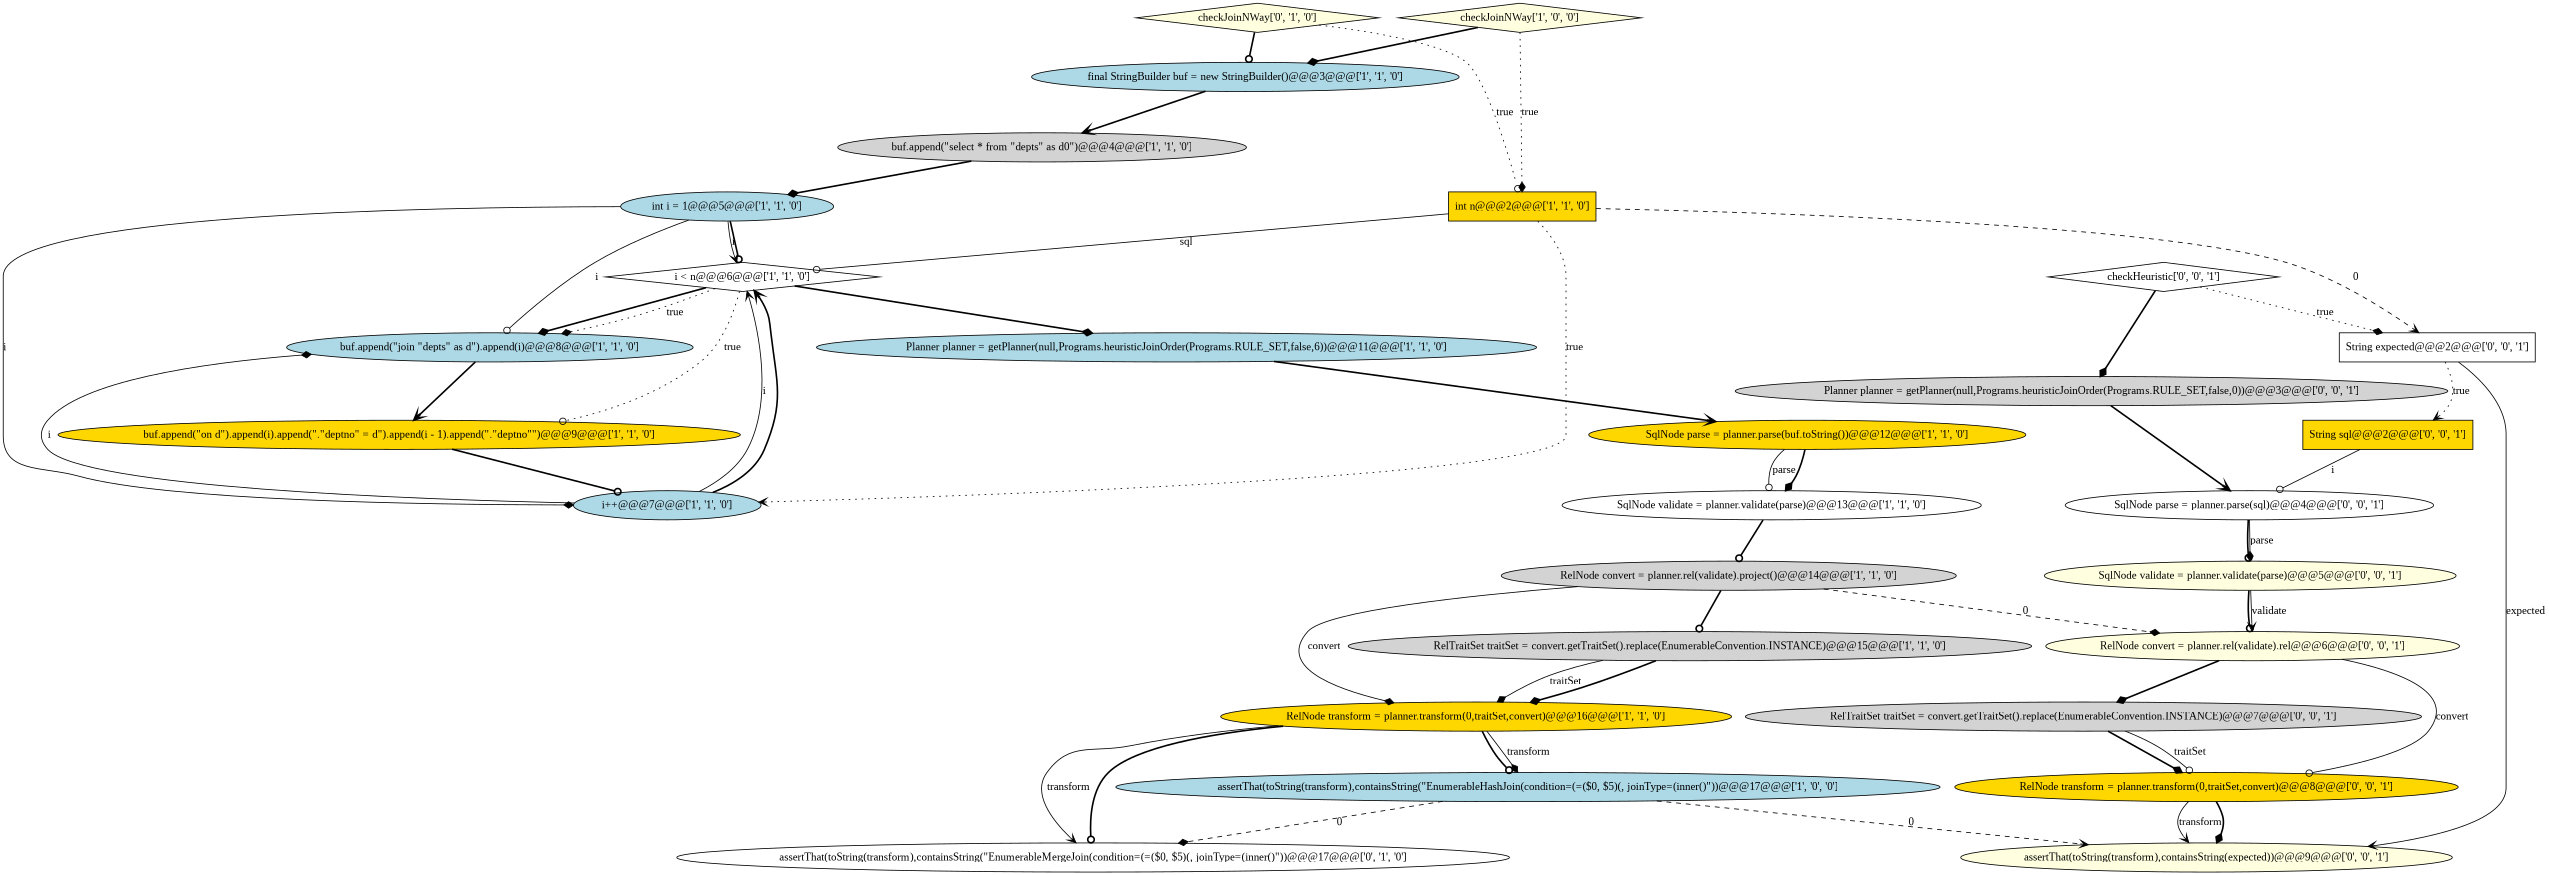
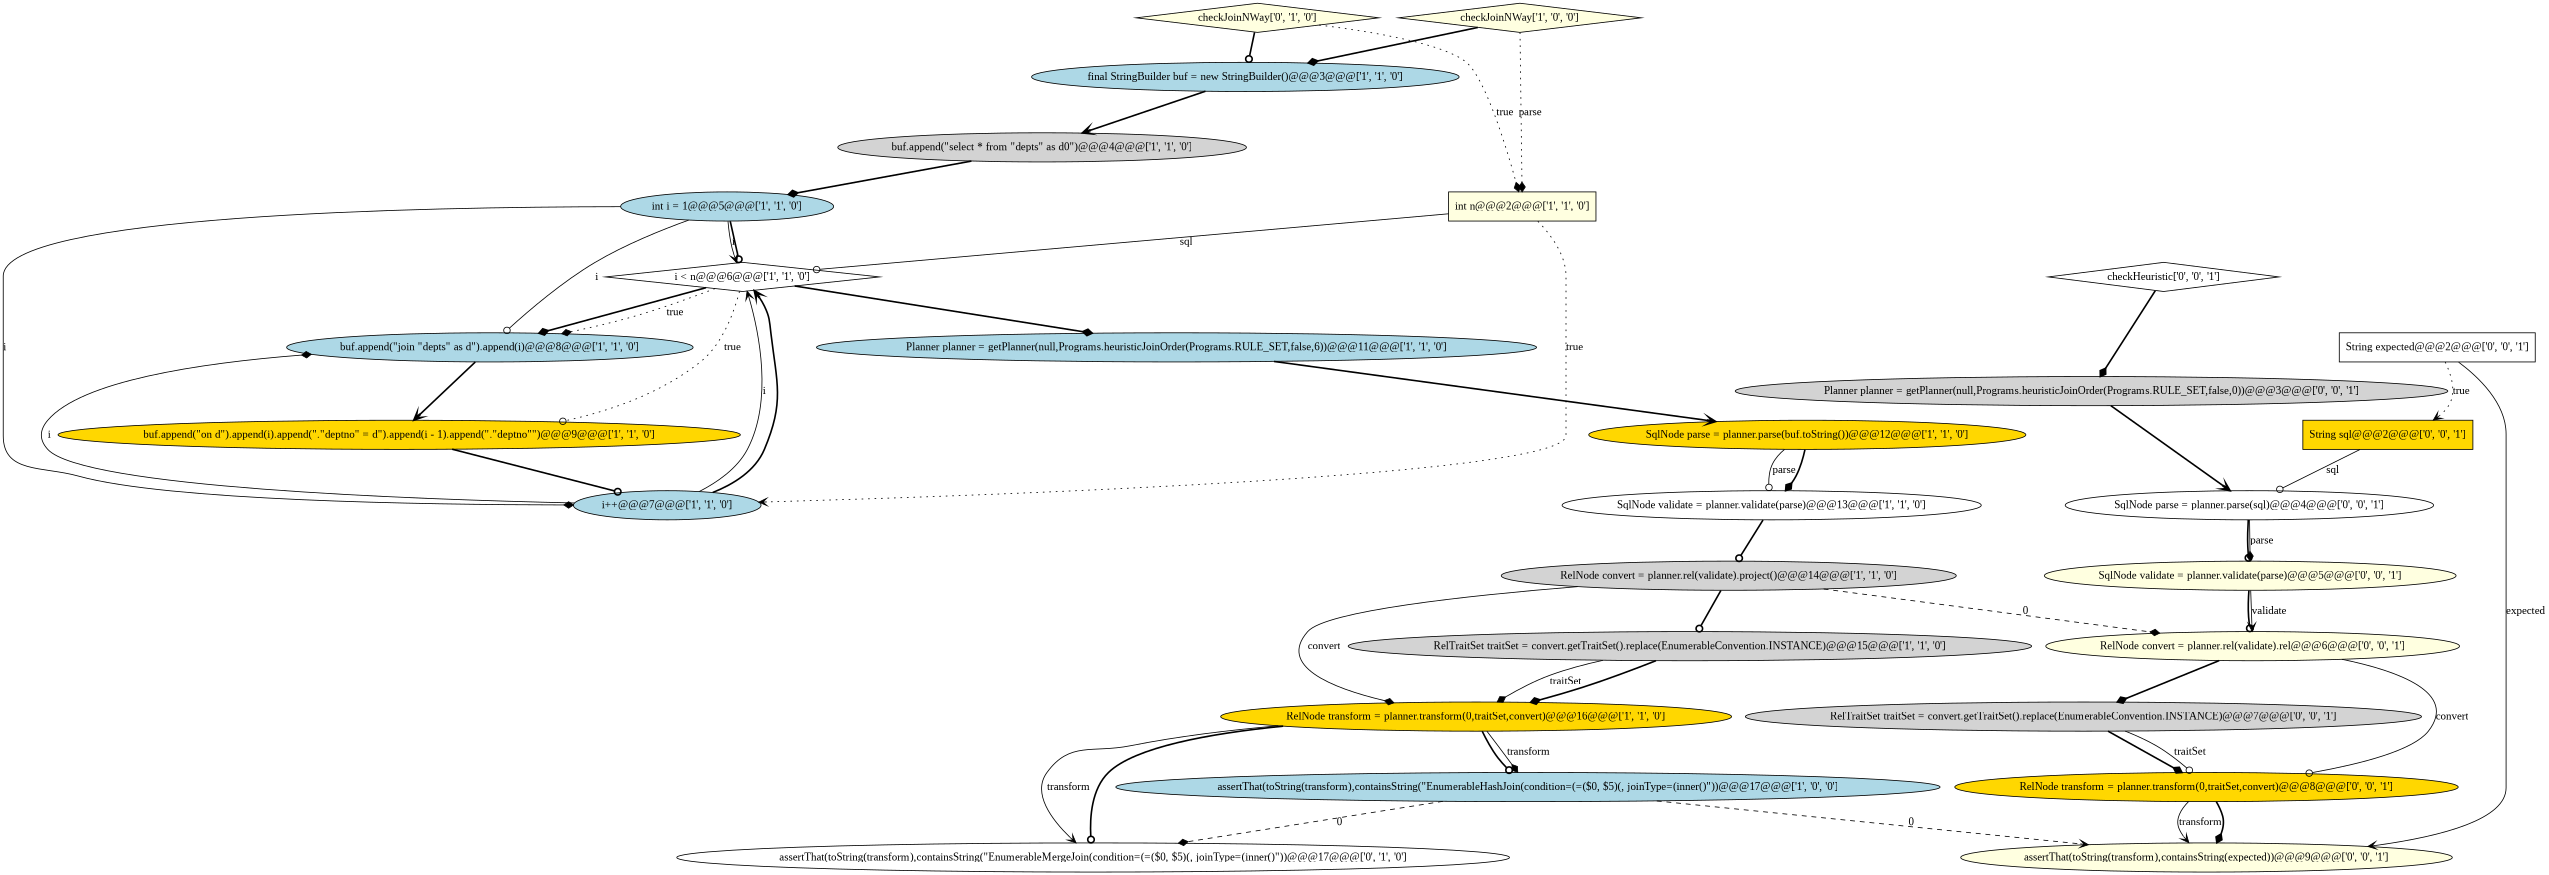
(1457, 56) -> (1457, 56)
(1530, 112) -> (1530, 112)
(1522, 206) -> (1522, 206)
(2013, 227) -> none
(2287, 309) -> none
(2333, 470) -> (2333, 470)
